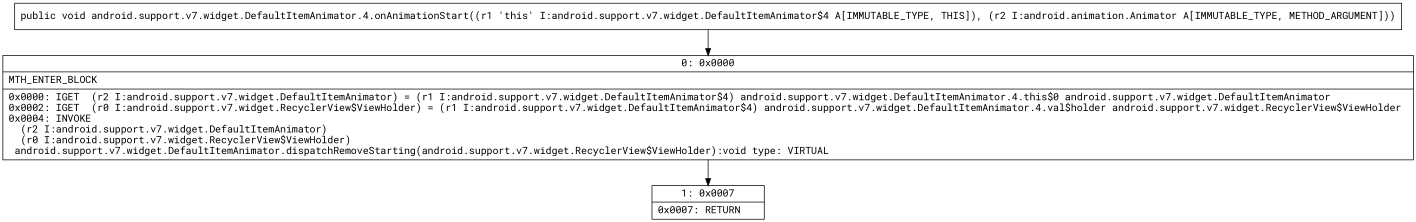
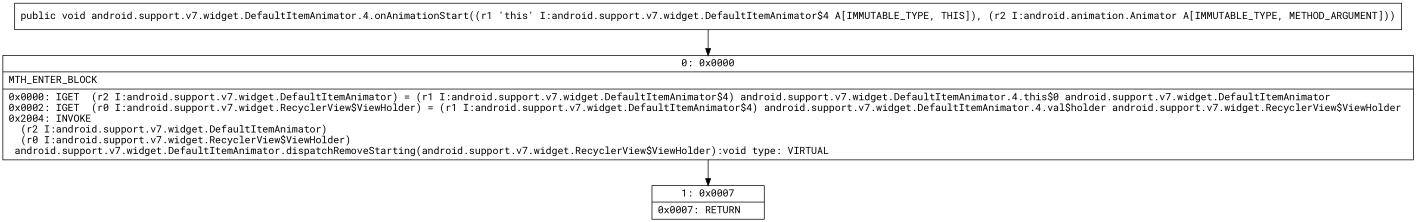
(56, 119) -> (56, 119)
